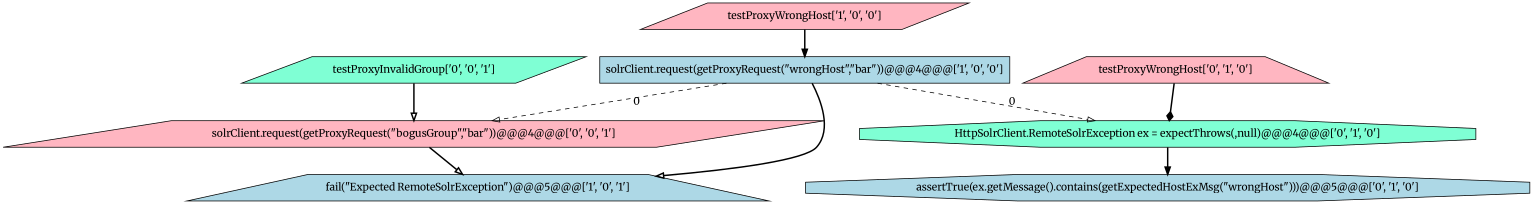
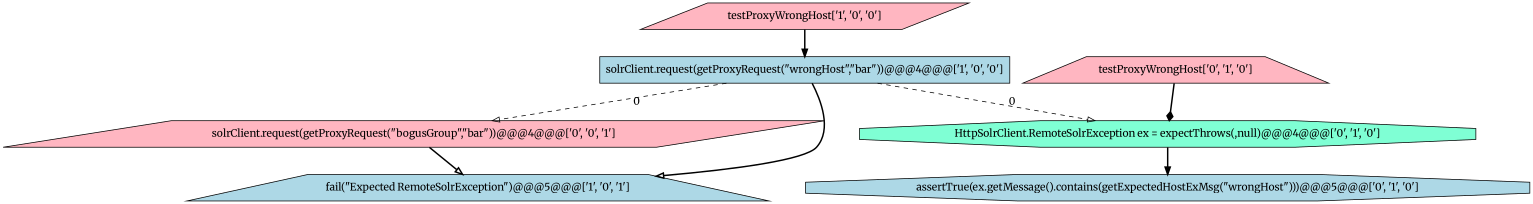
(414, 70) -> none
